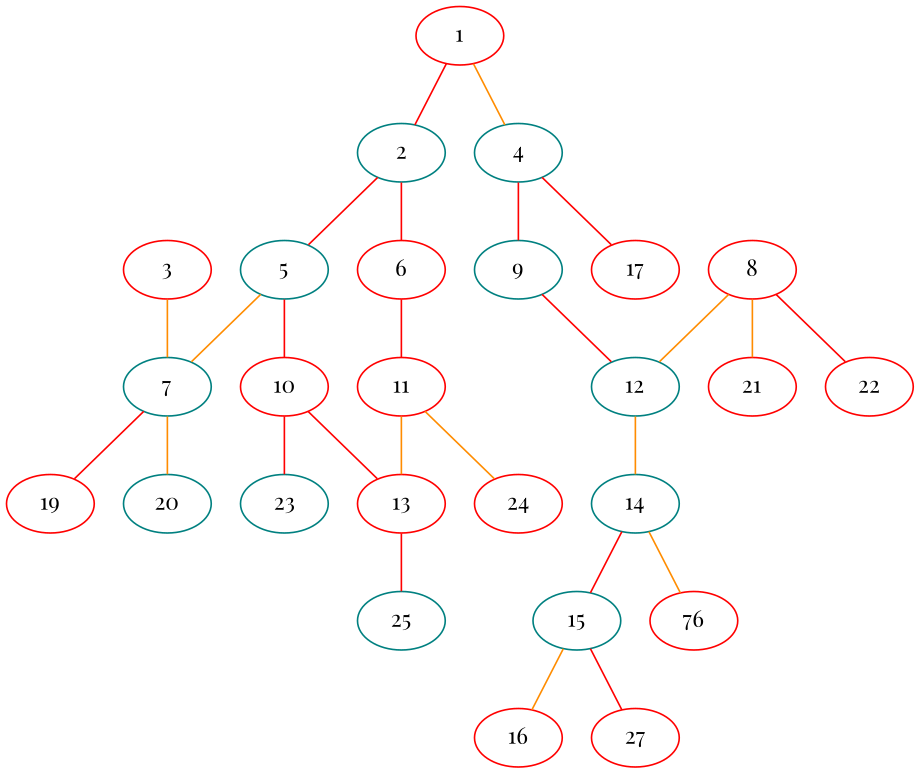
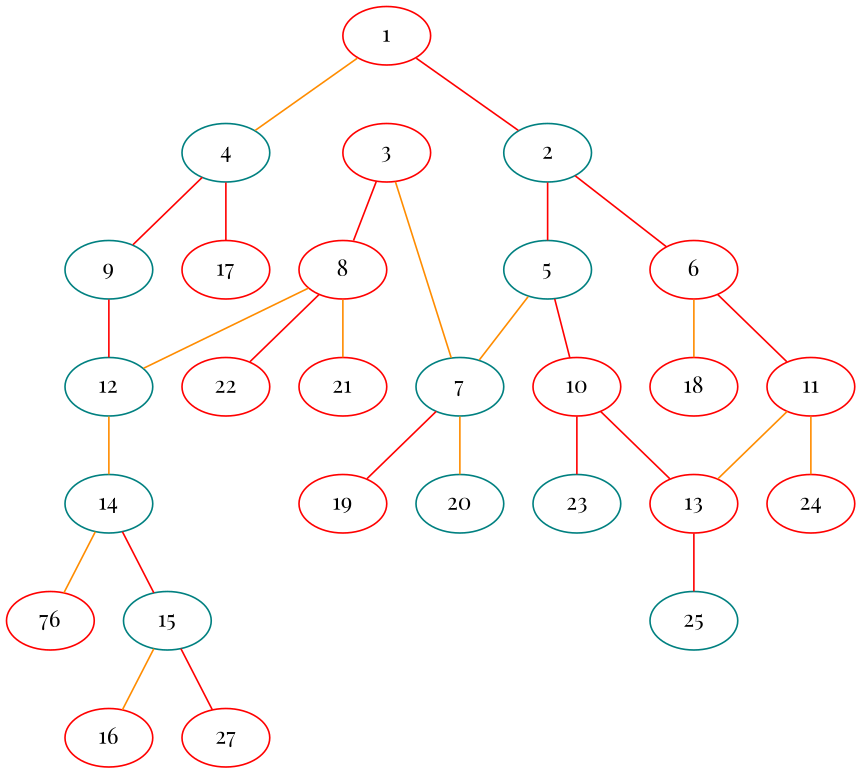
none -> (365, 211)
none -> (694, 387)
